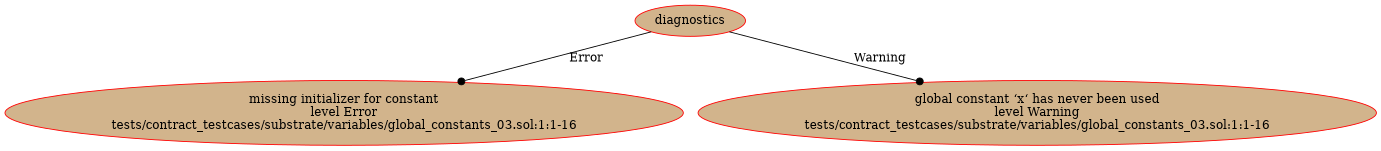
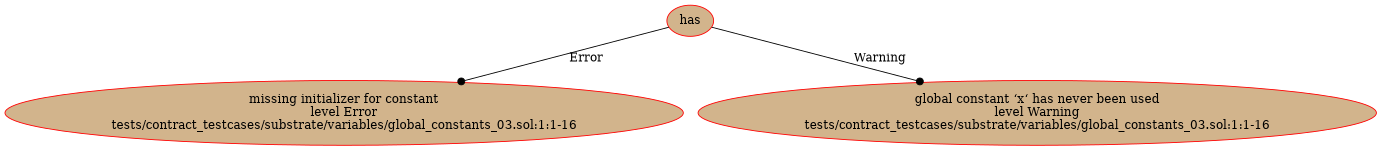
(690, 21) -> (690, 21)
